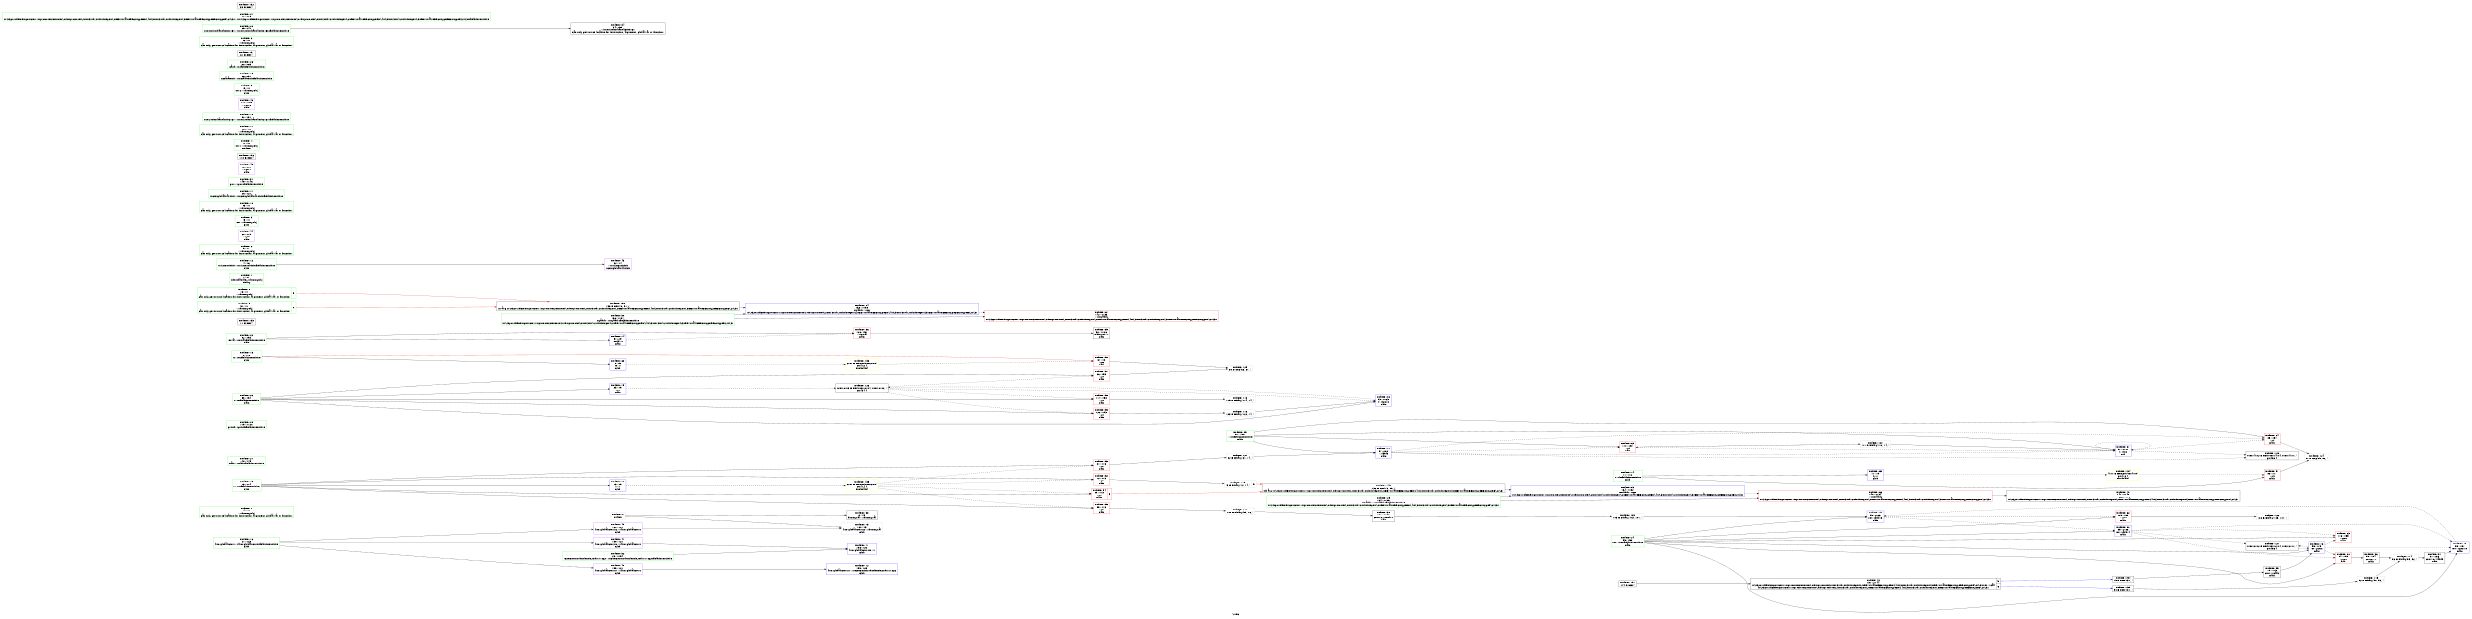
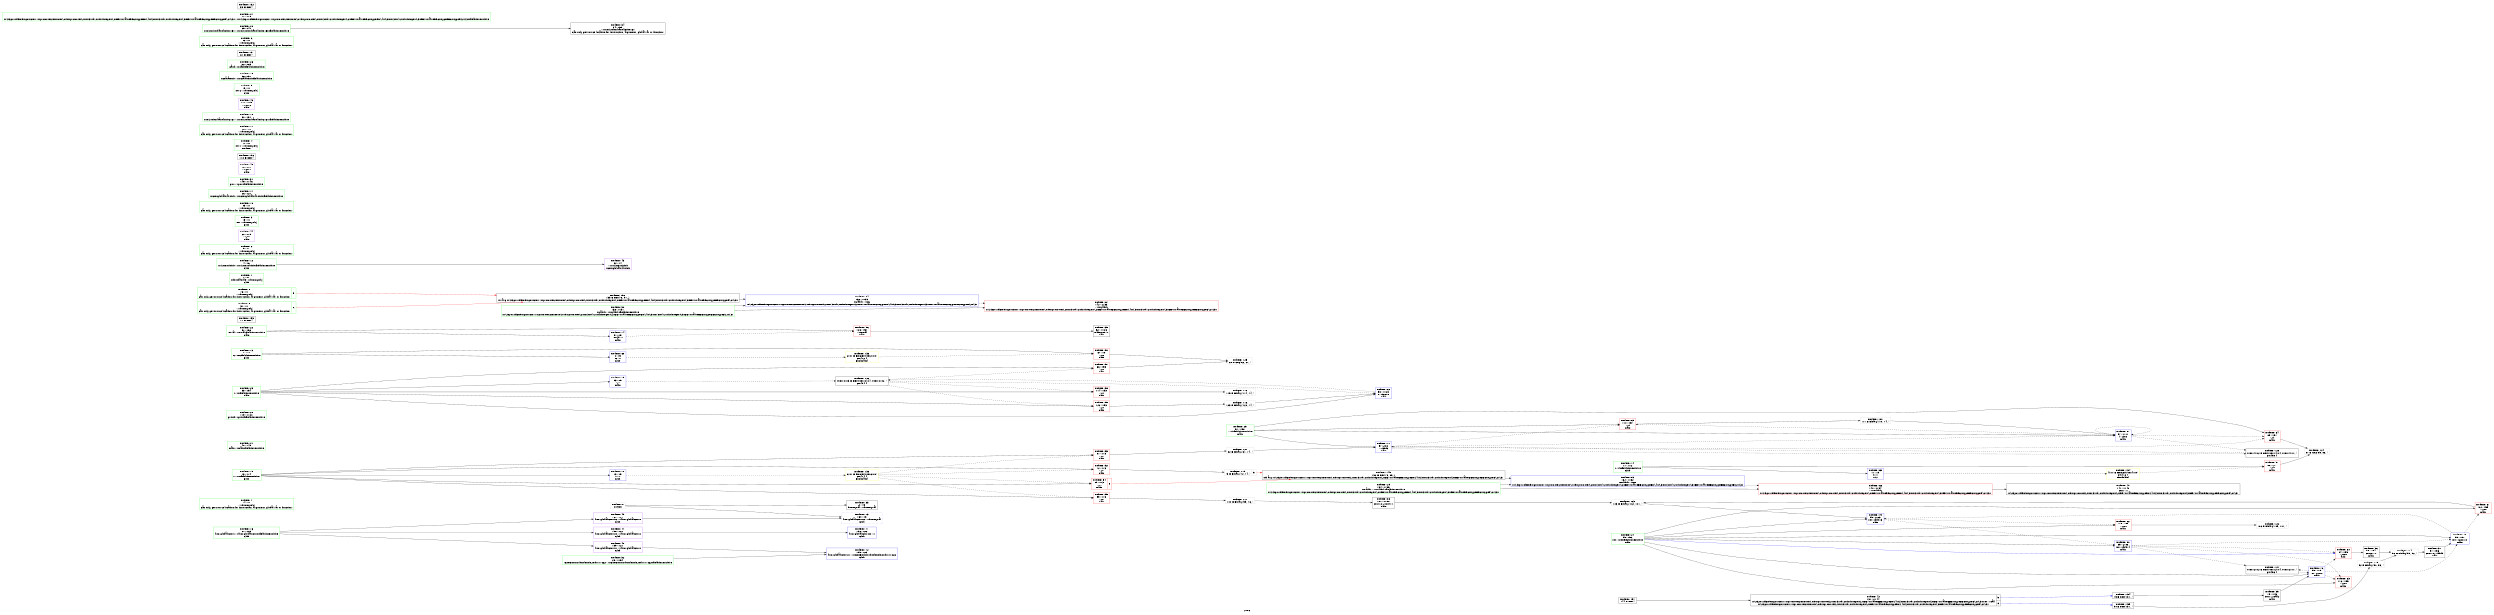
(247, 282) -> (247, 282)
(677, 355) -> (677, 349)
none -> (1820, 450)
(2123, 454) -> (2123, 439)
(1875, 479) -> (1875, 477)
none -> (2483, 508)
(760, 552) -> (749, 557)
(1992, 556) -> (1989, 553)
